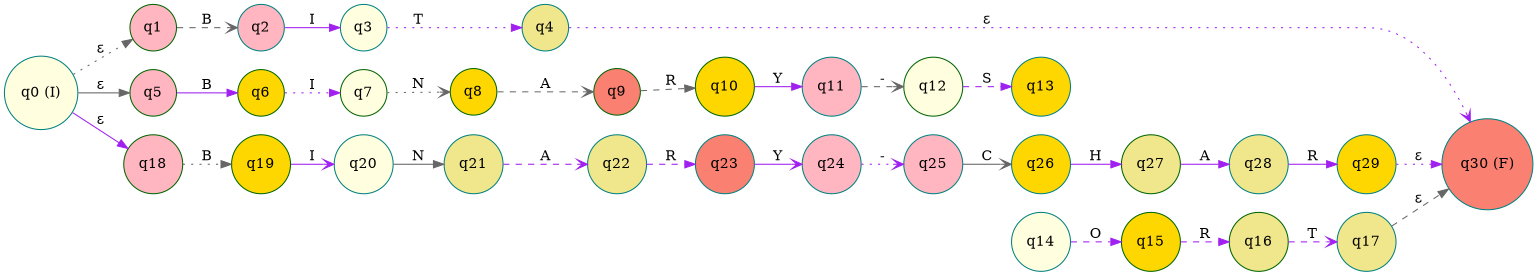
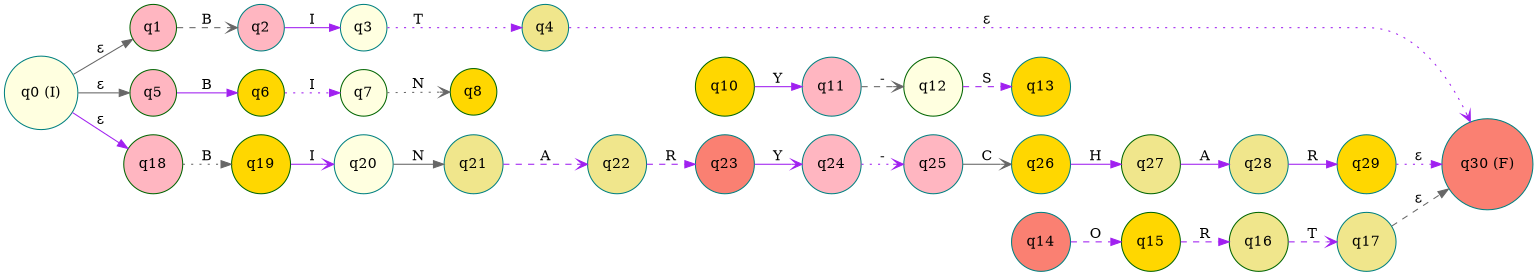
(98, 59) -> (98, 59)
(617, 92) -> none
(1041, 242) -> (1041, 242)
